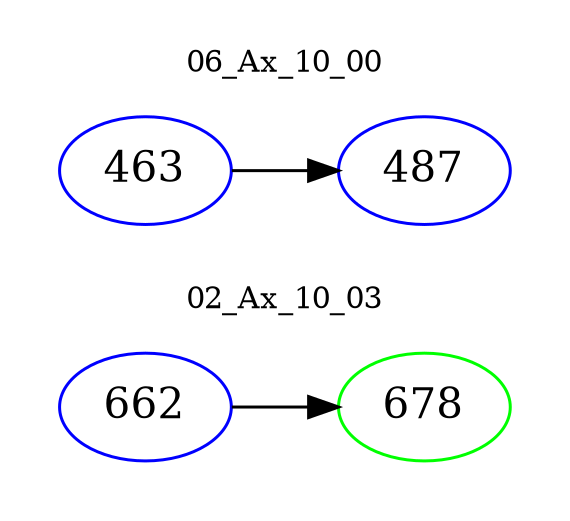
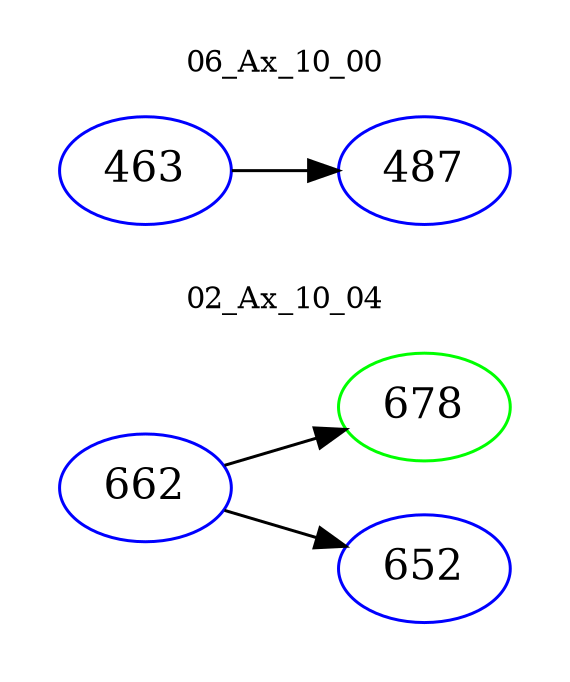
(285, 301) -> (285, 301)
none -> (424, 569)
